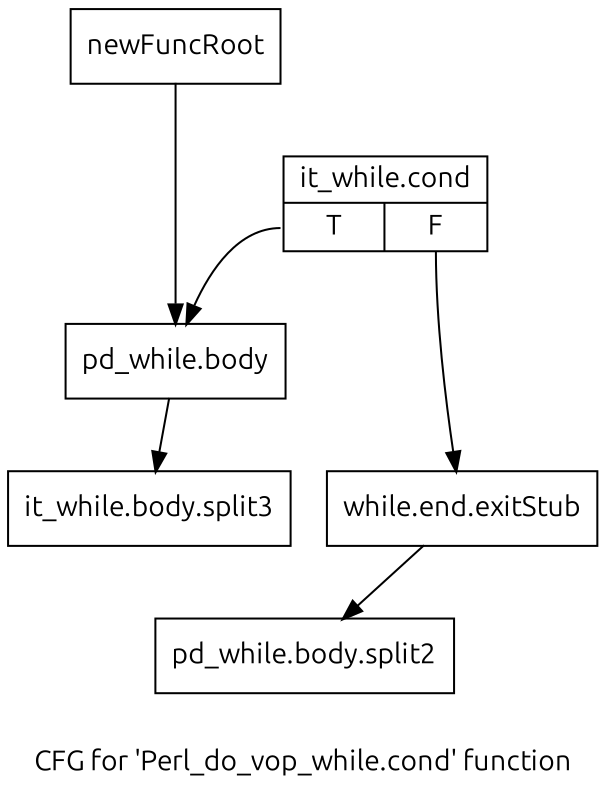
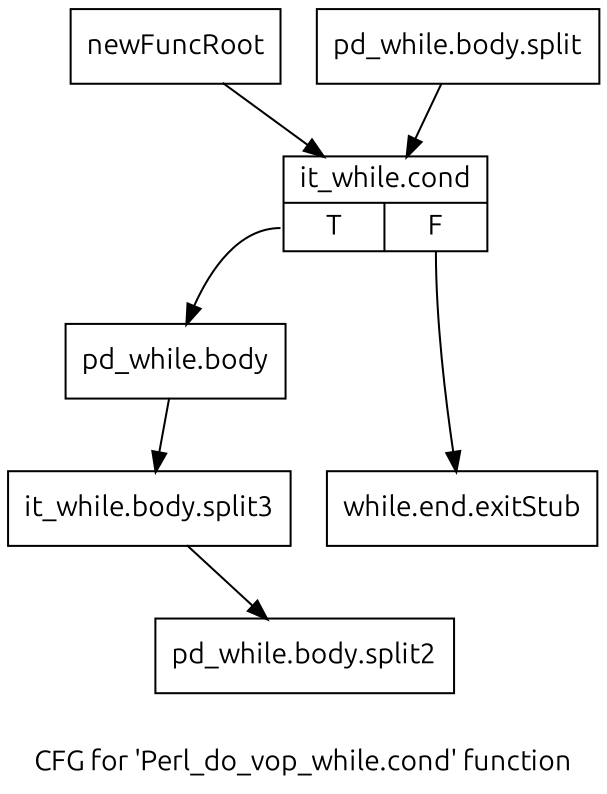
none -> (458, 46)
(176, 193) -> (265, 114)
(391, 575) -> (220, 575)
